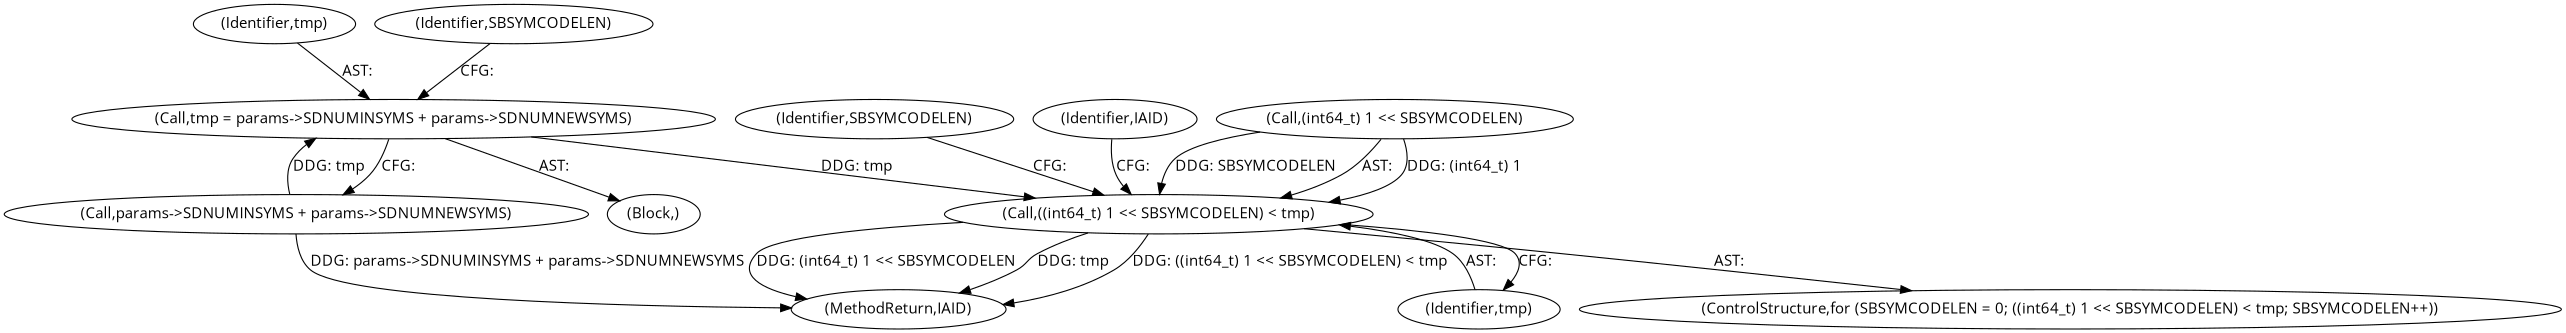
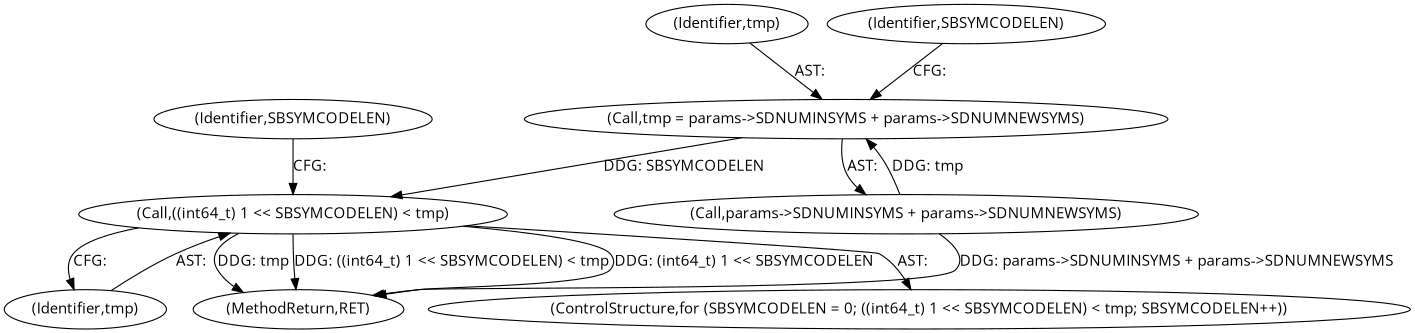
(1115, 119) -> none
(1395, 119) -> none
(401, 167) -> (865, 167)
(857, 167) -> (684, 167)
(654, 214) -> none
(899, 309) -> (299, 309)
